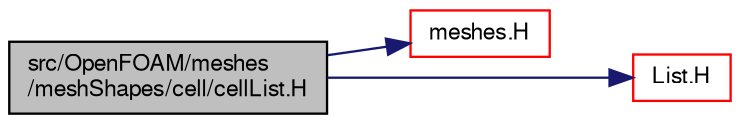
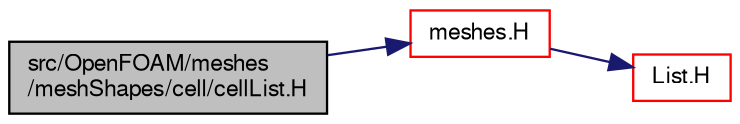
(468, 78) -> (580, 55)
